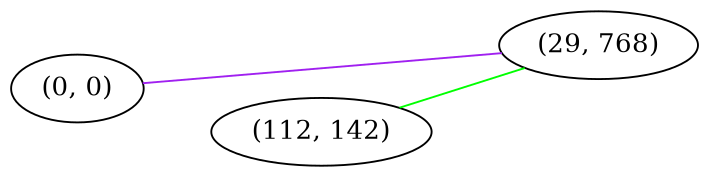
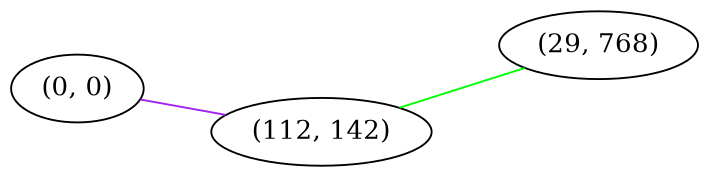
(322, 68) -> (183, 107)
